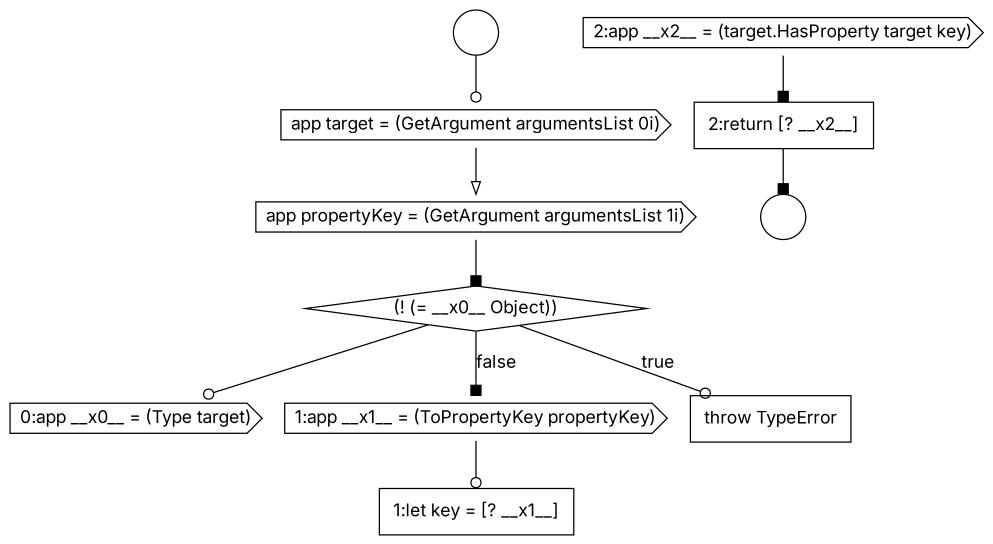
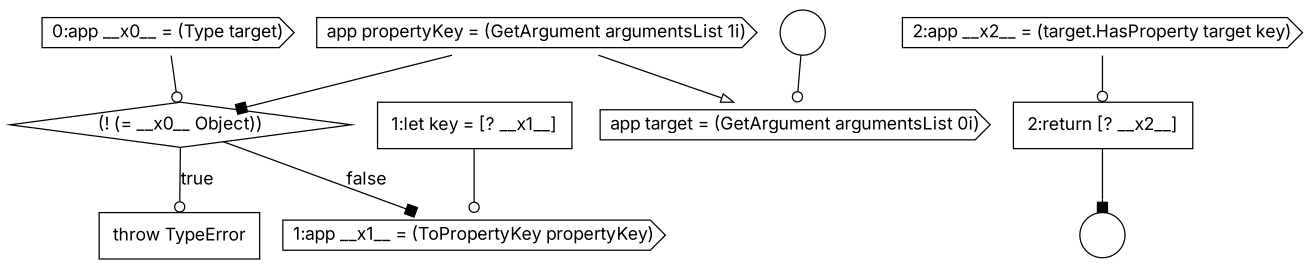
(783, 72) -> (1102, 73)
(476, 165) -> (660, 77)
(321, 359) -> (174, 74)
(476, 459) -> (474, 175)
